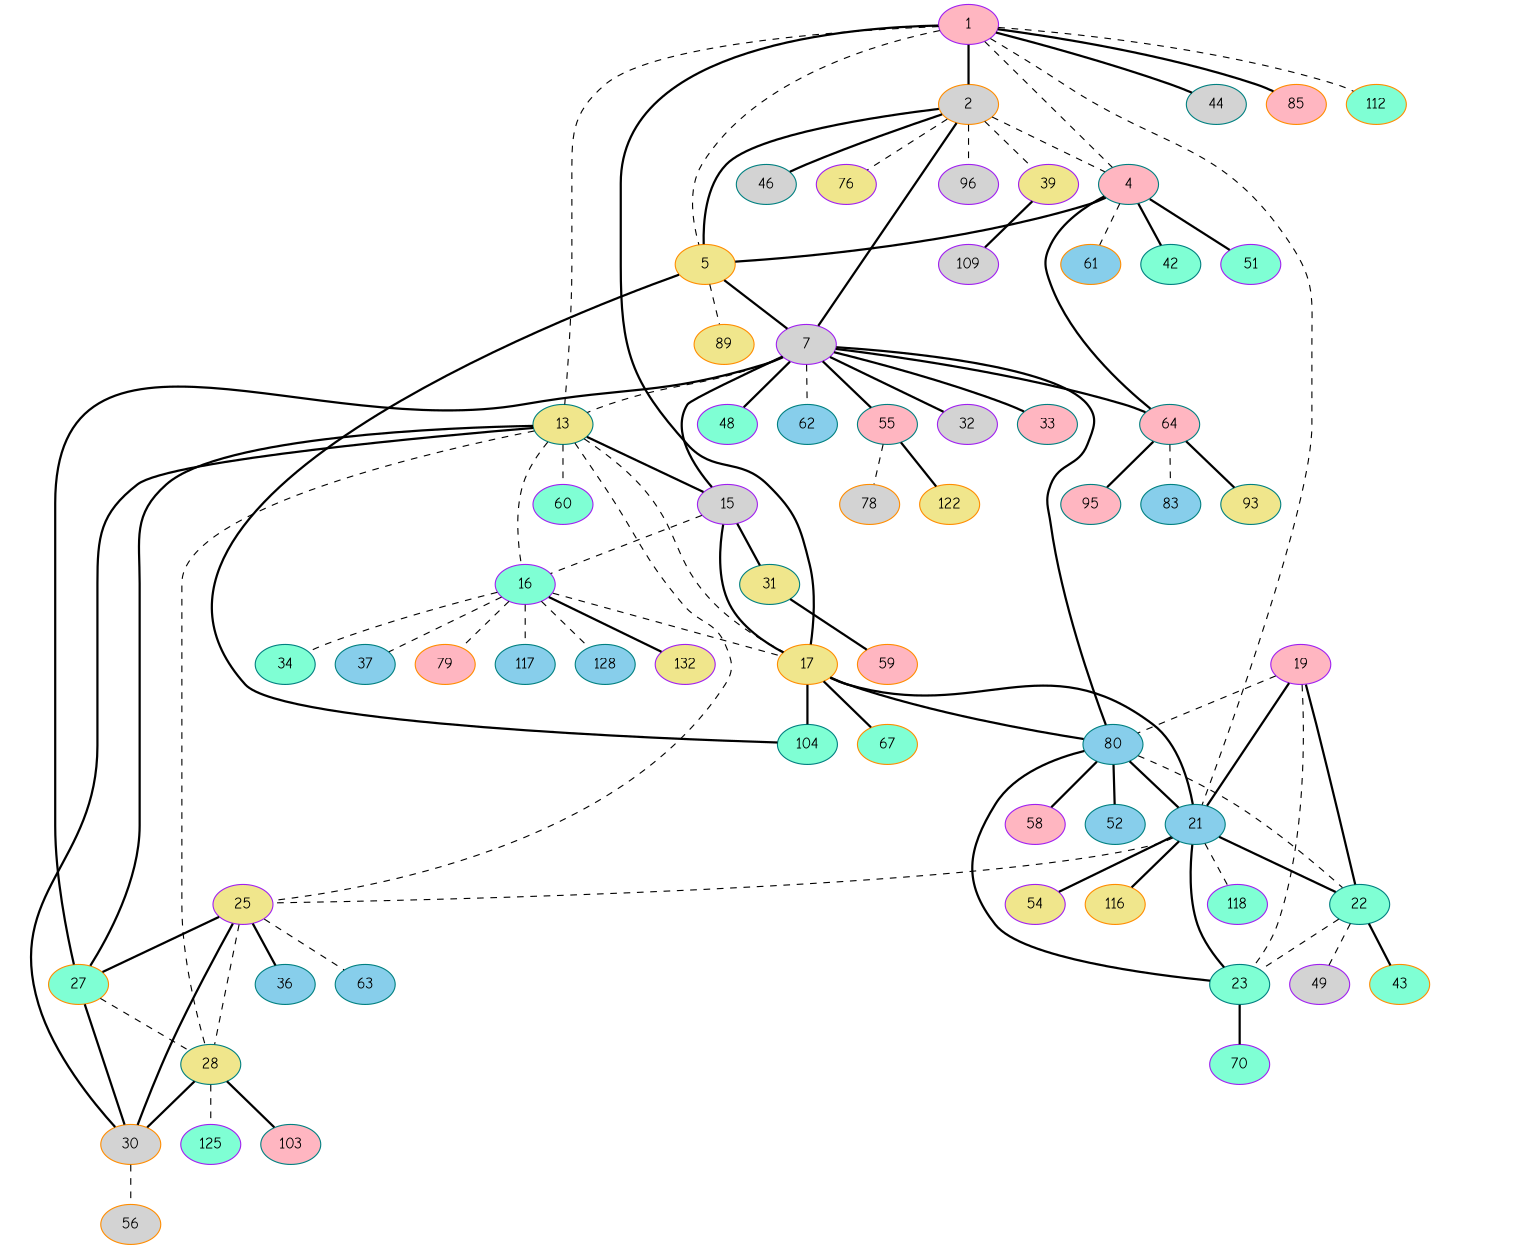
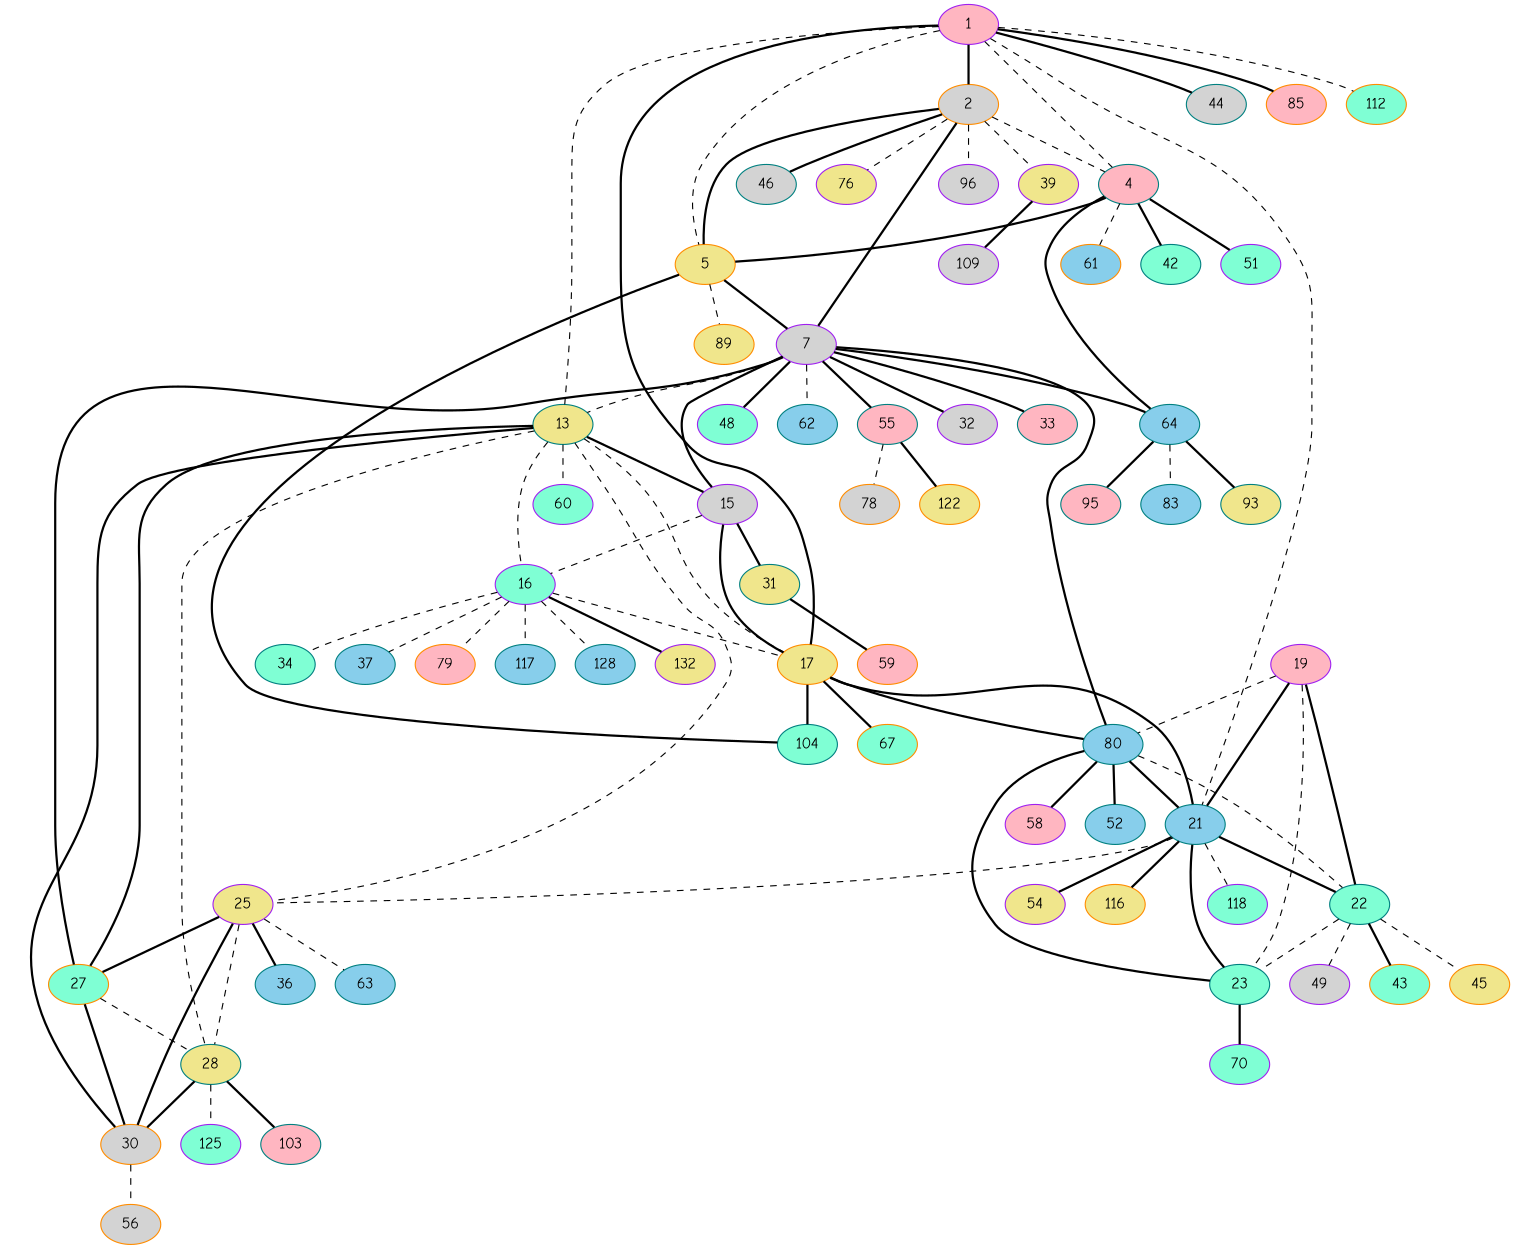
(1170, 424) -> (1170, 424)
none -> (1480, 984)
